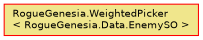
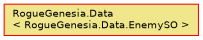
(101, 20) -> (101, 20)
